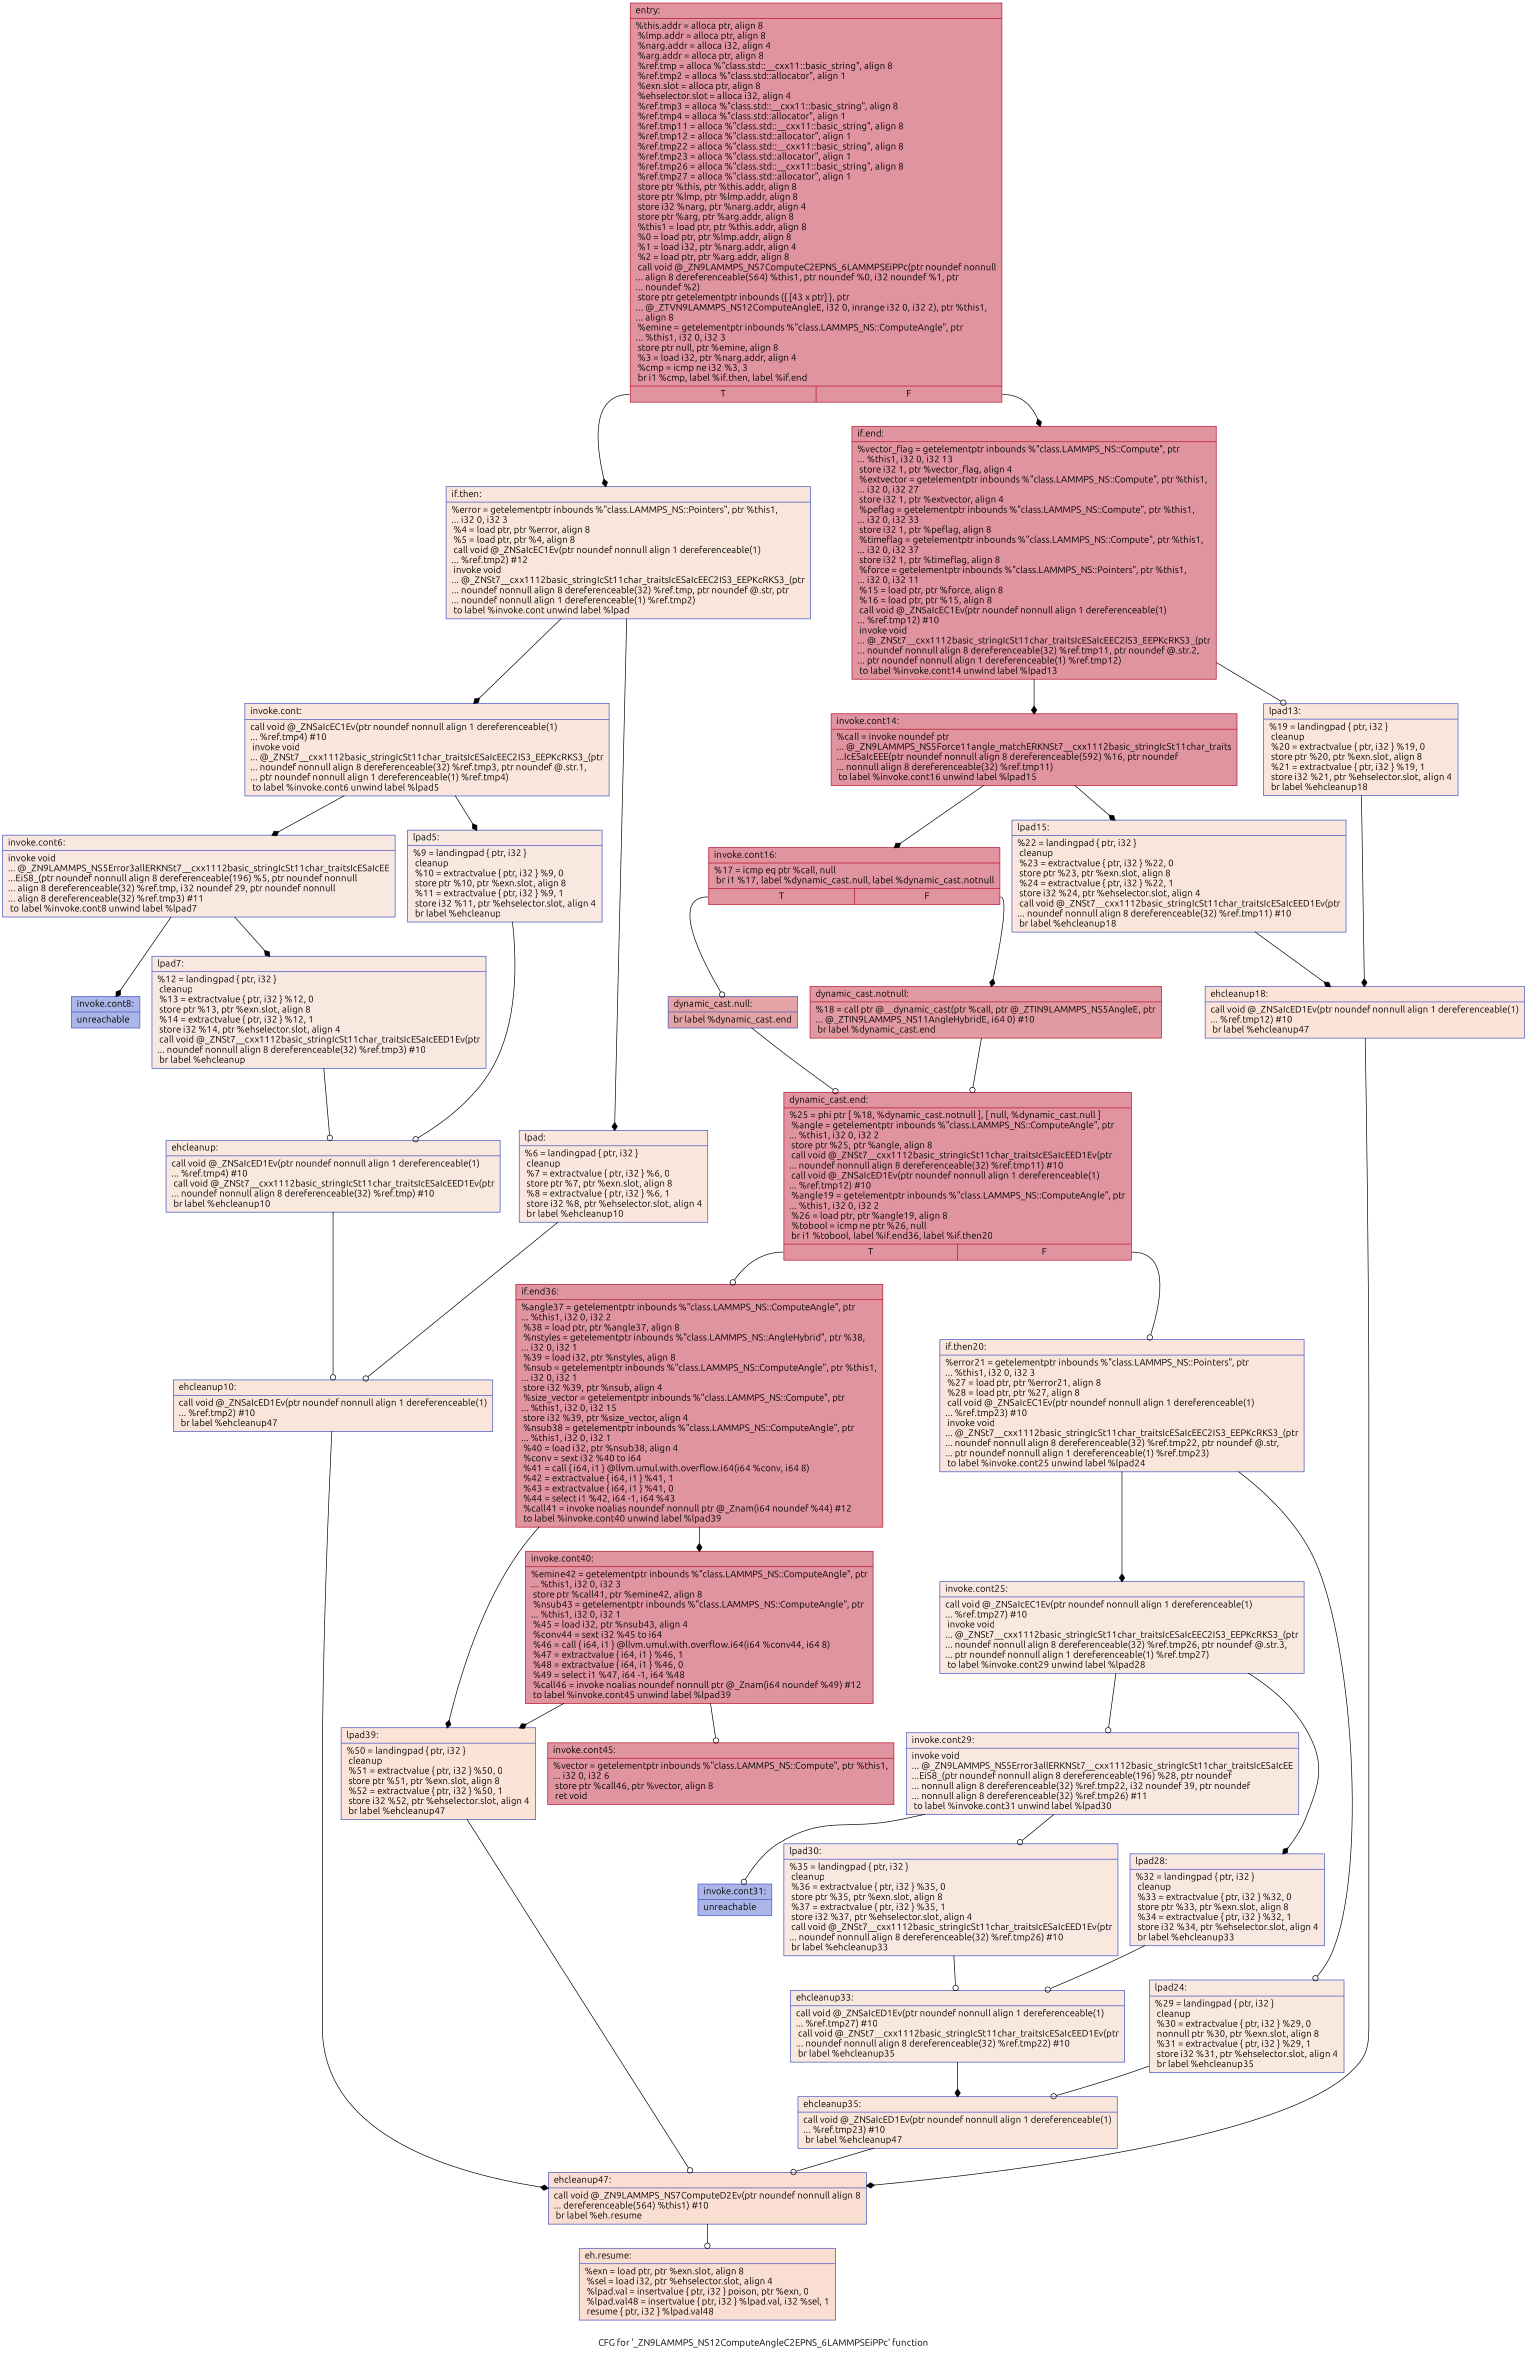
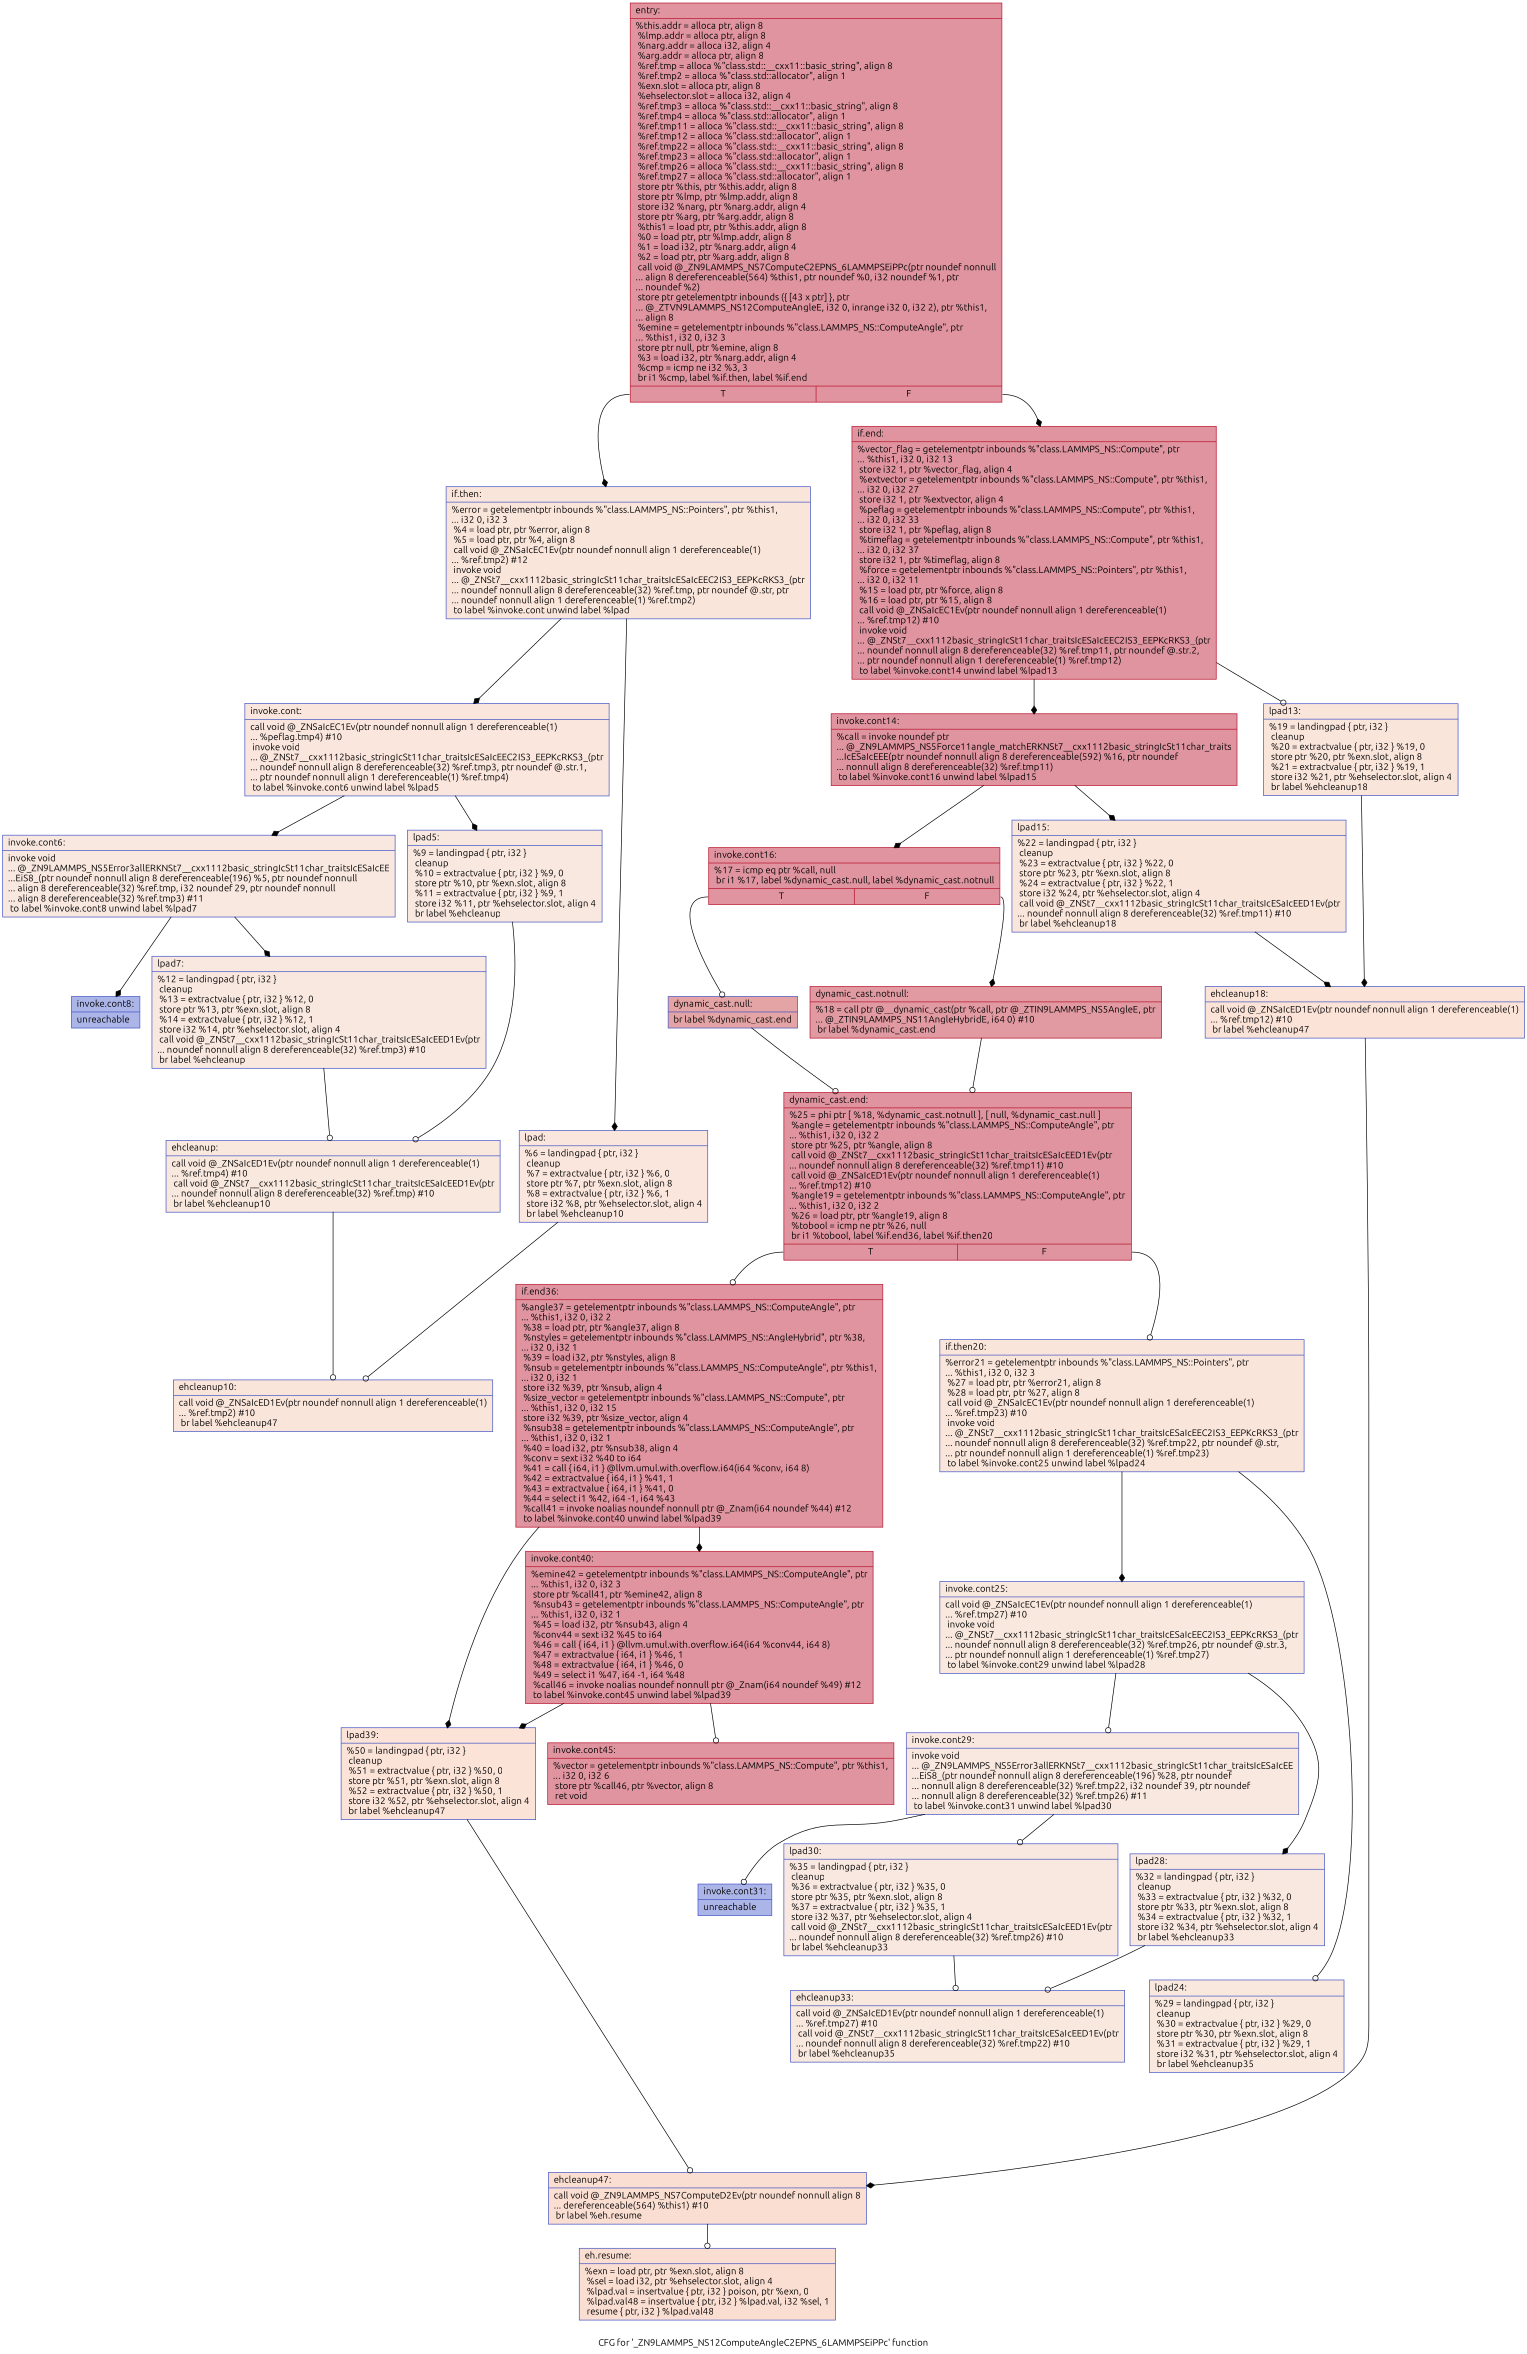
(289, 737) -> (297, 737)
(322, 1876) -> none
(1237, 2034) -> (1232, 2034)
(958, 2123) -> none
